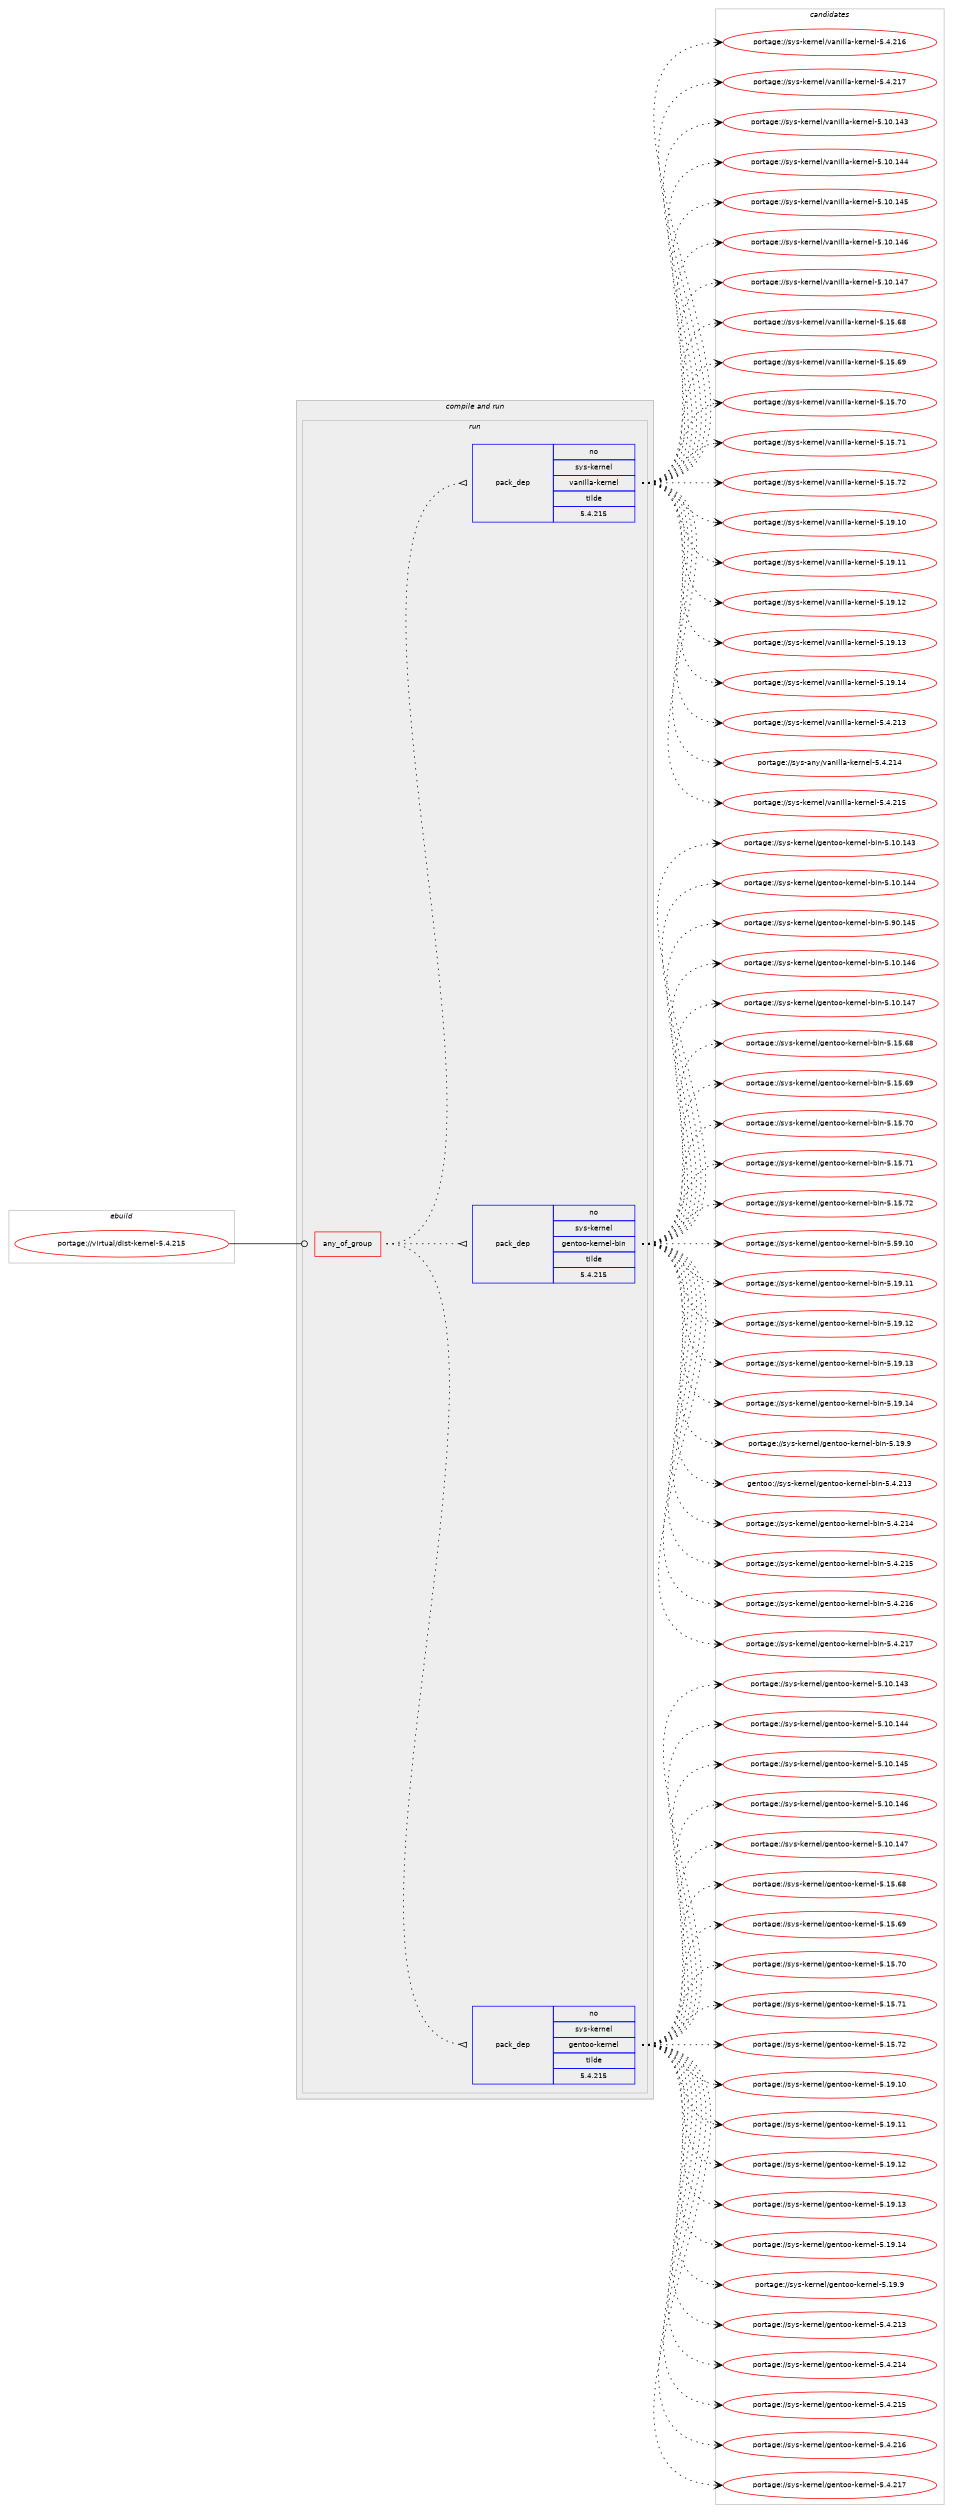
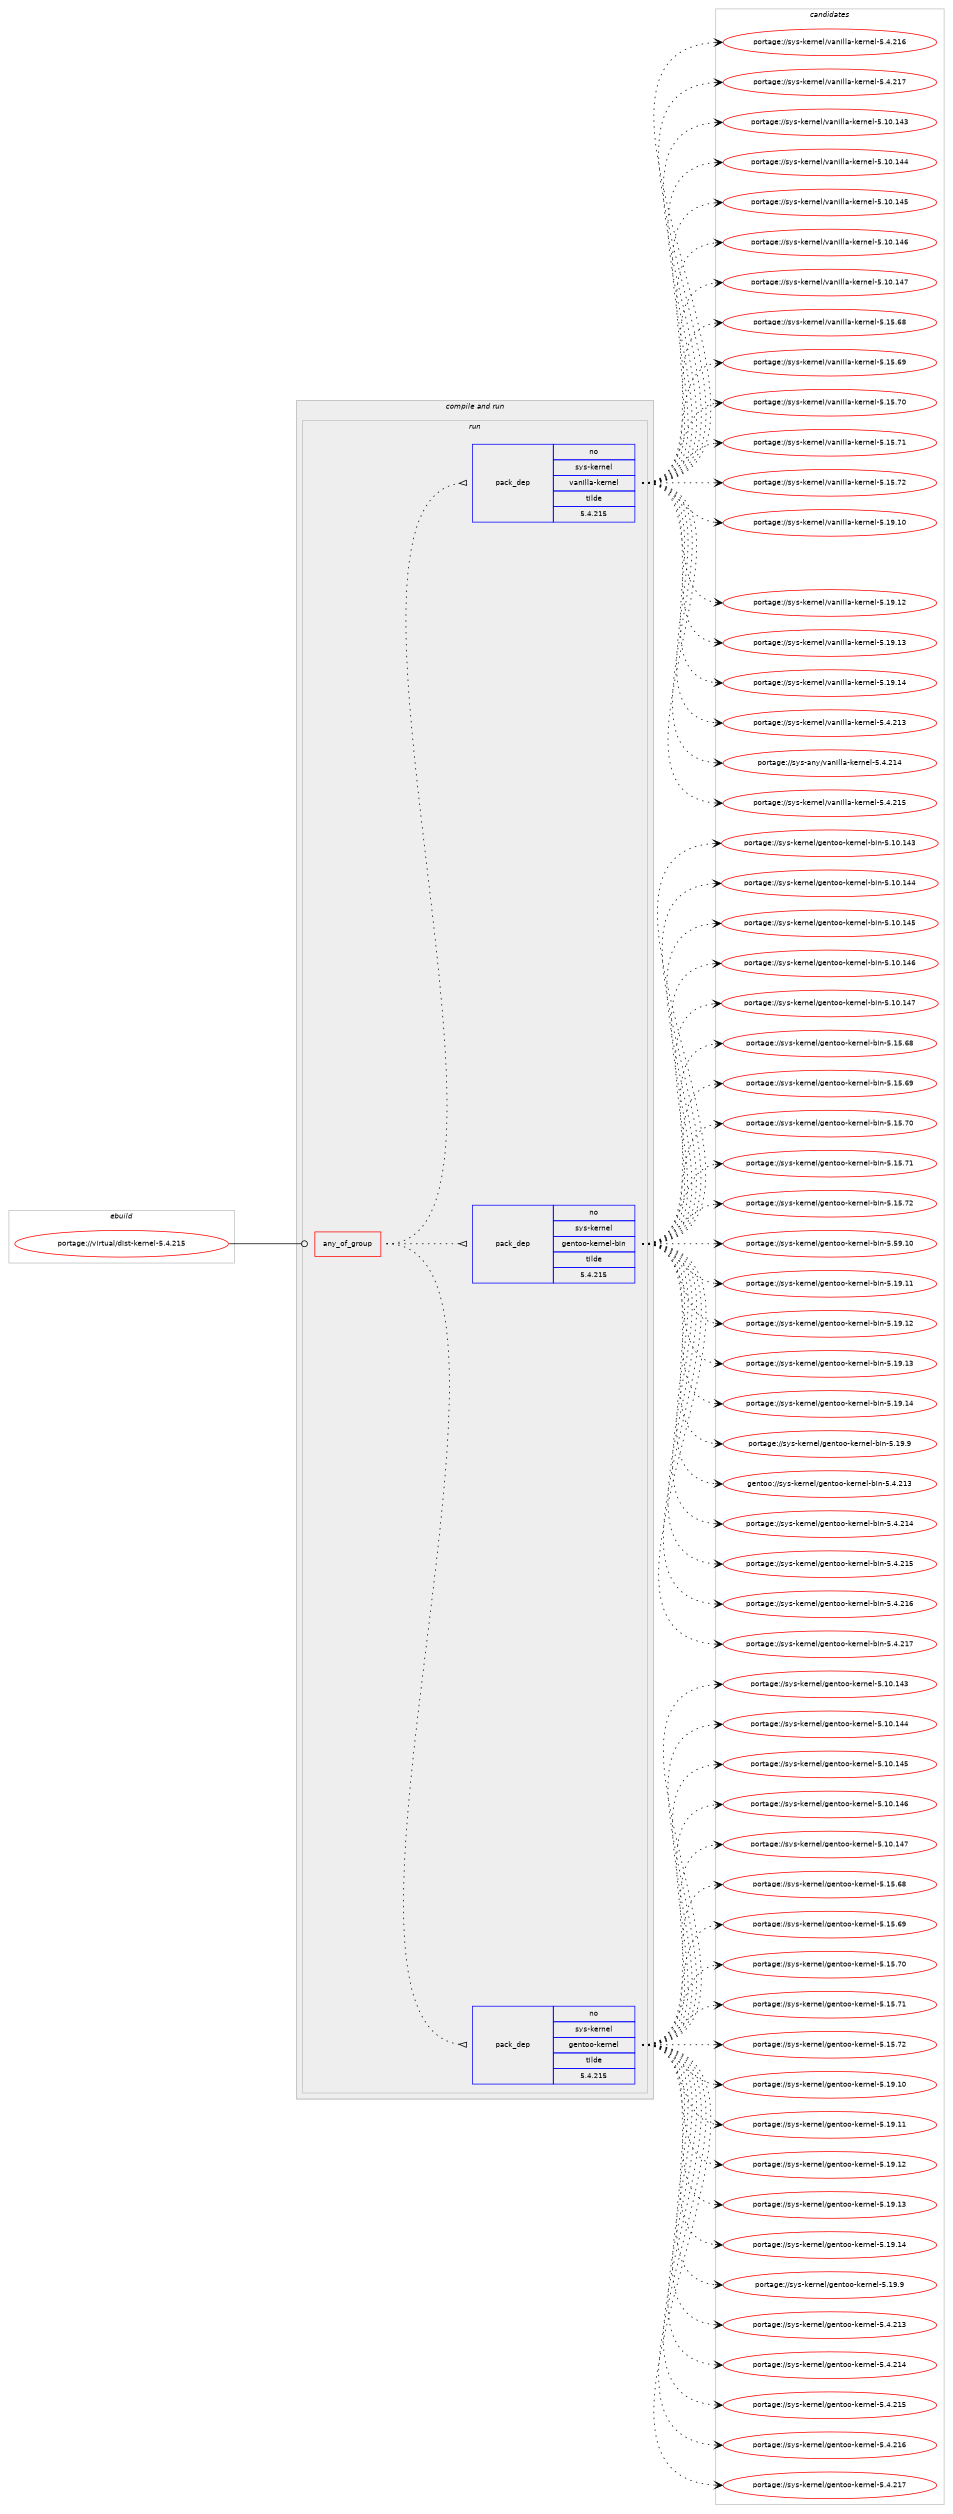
(830, 563) -> none
(830, 923) -> (830, 923)
